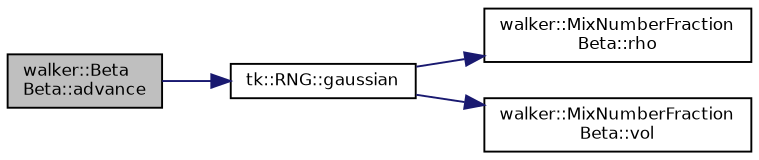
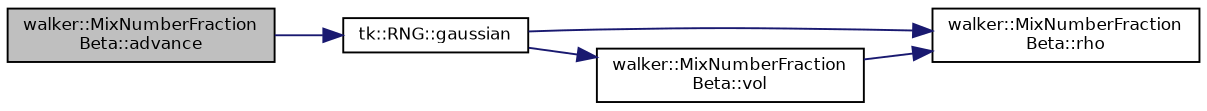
none -> (888, 56)
(85, 81) -> (141, 35)
